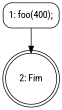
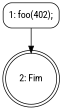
(31, 15) -> (31, 15)
